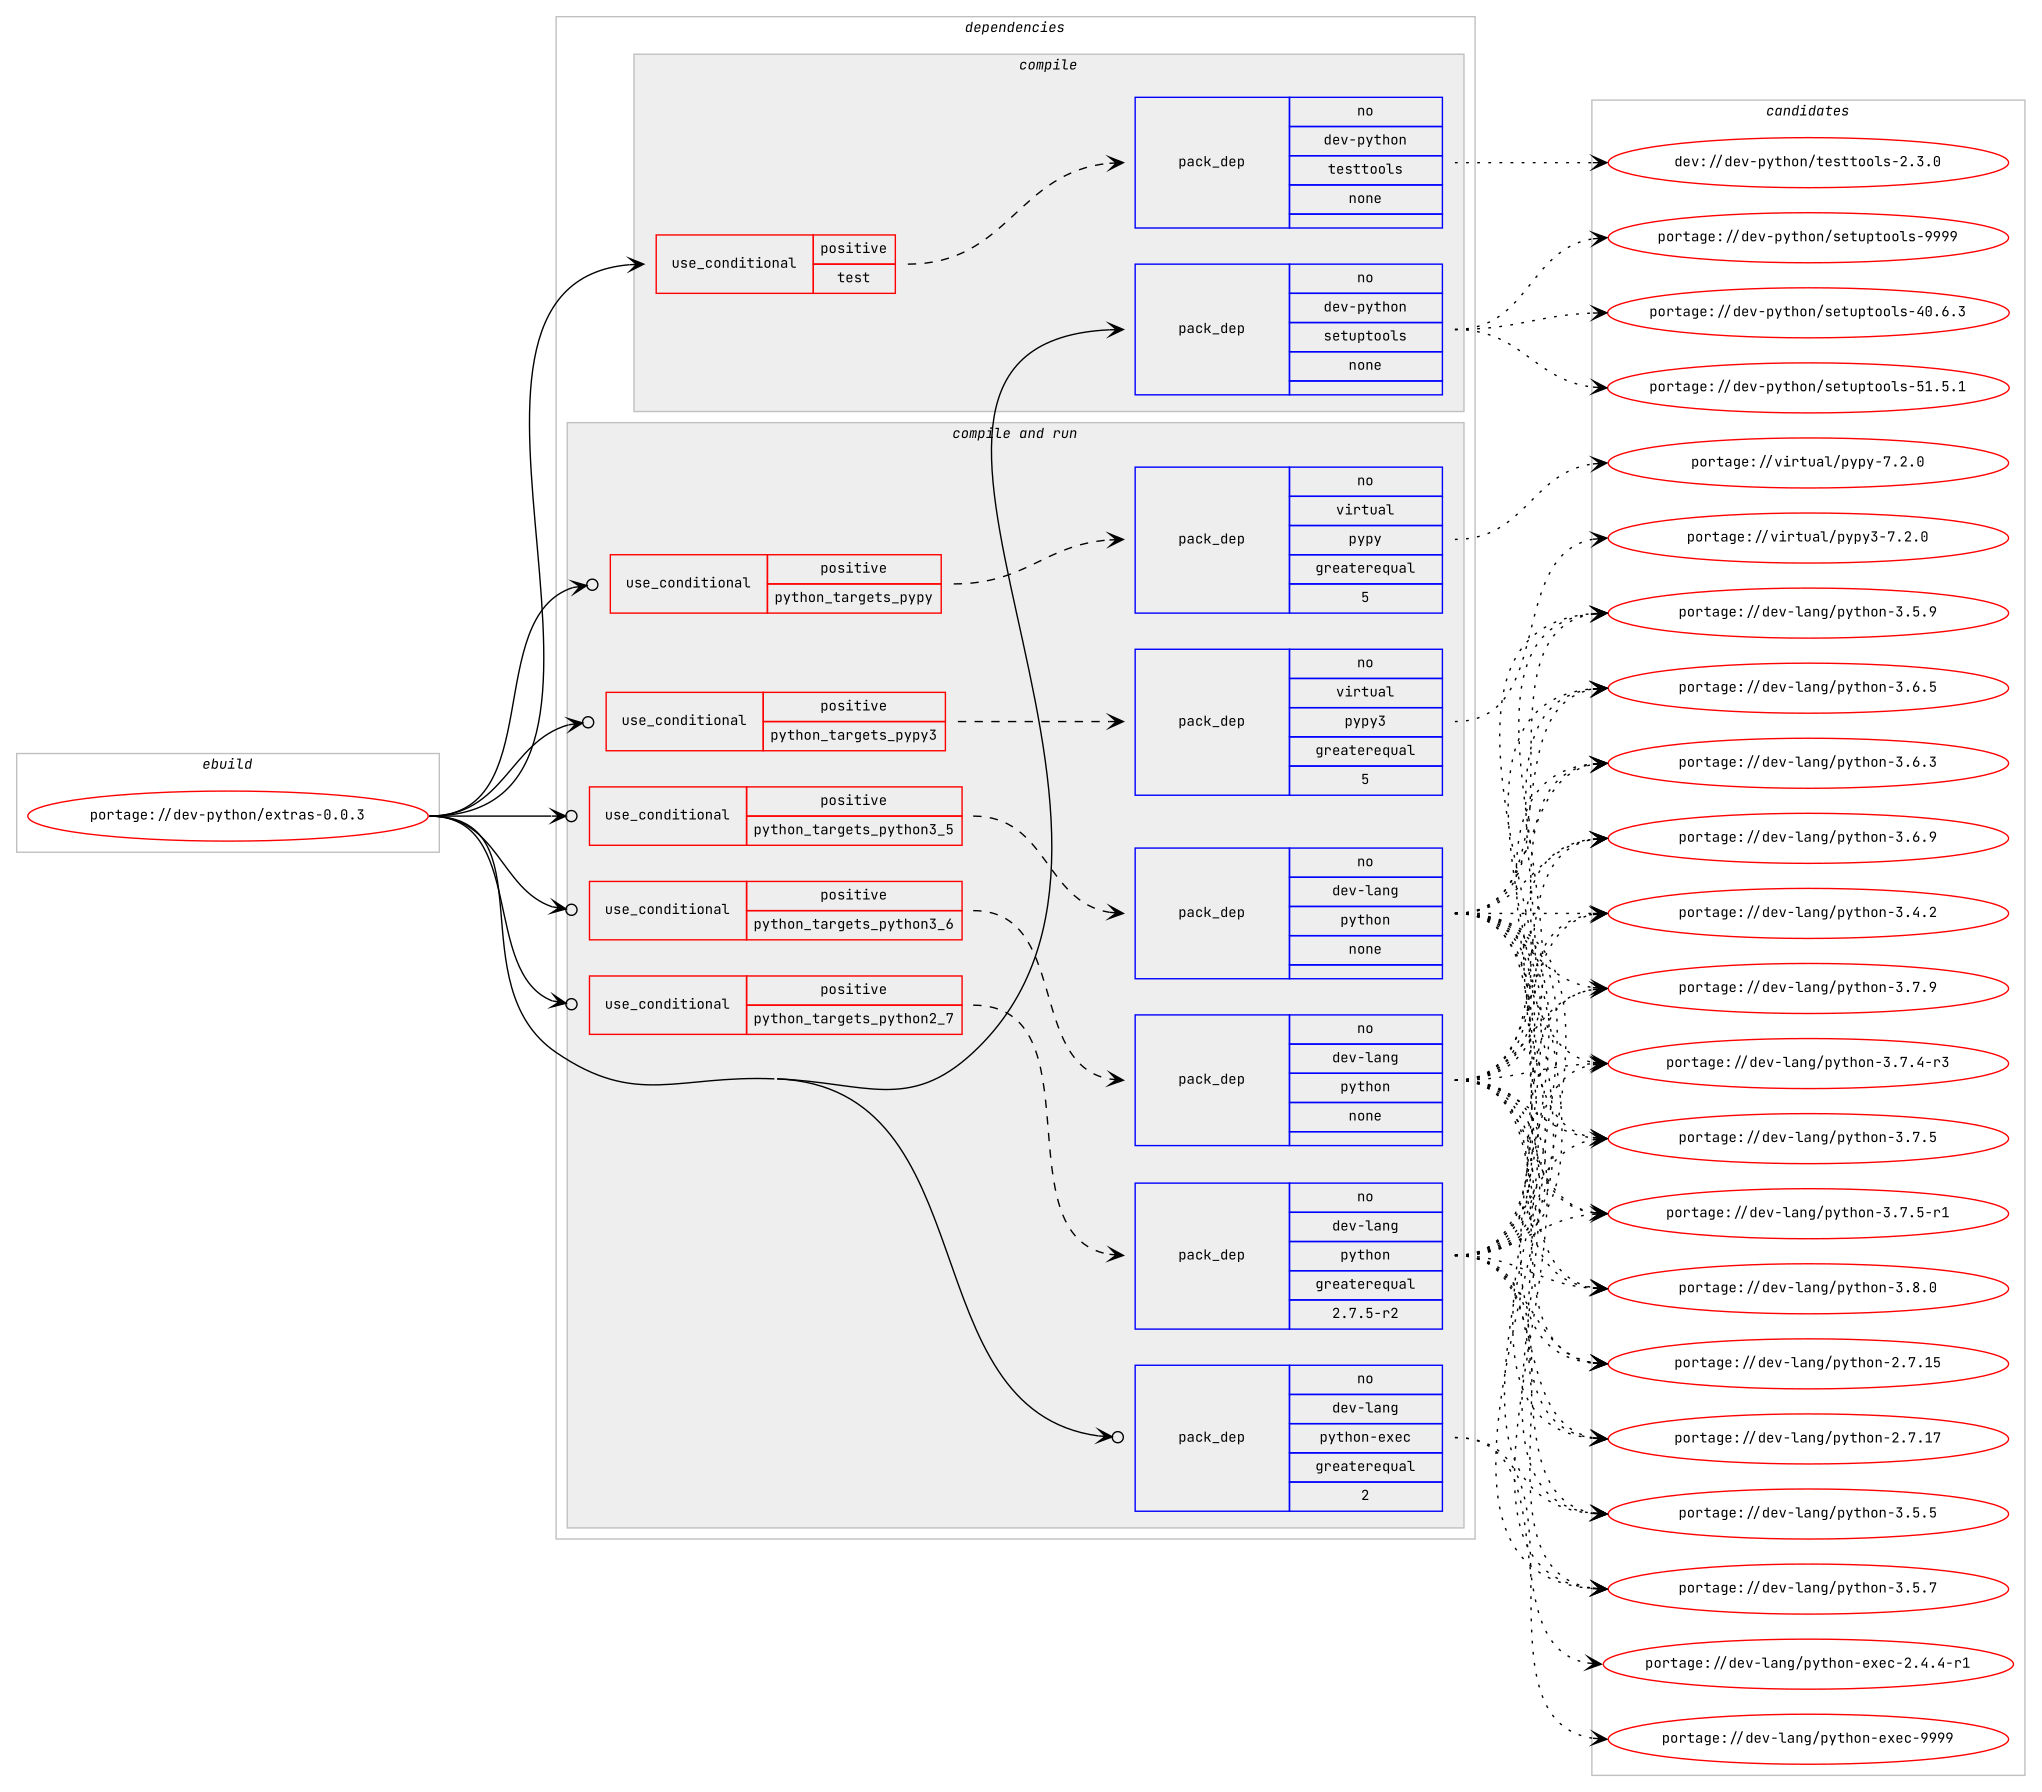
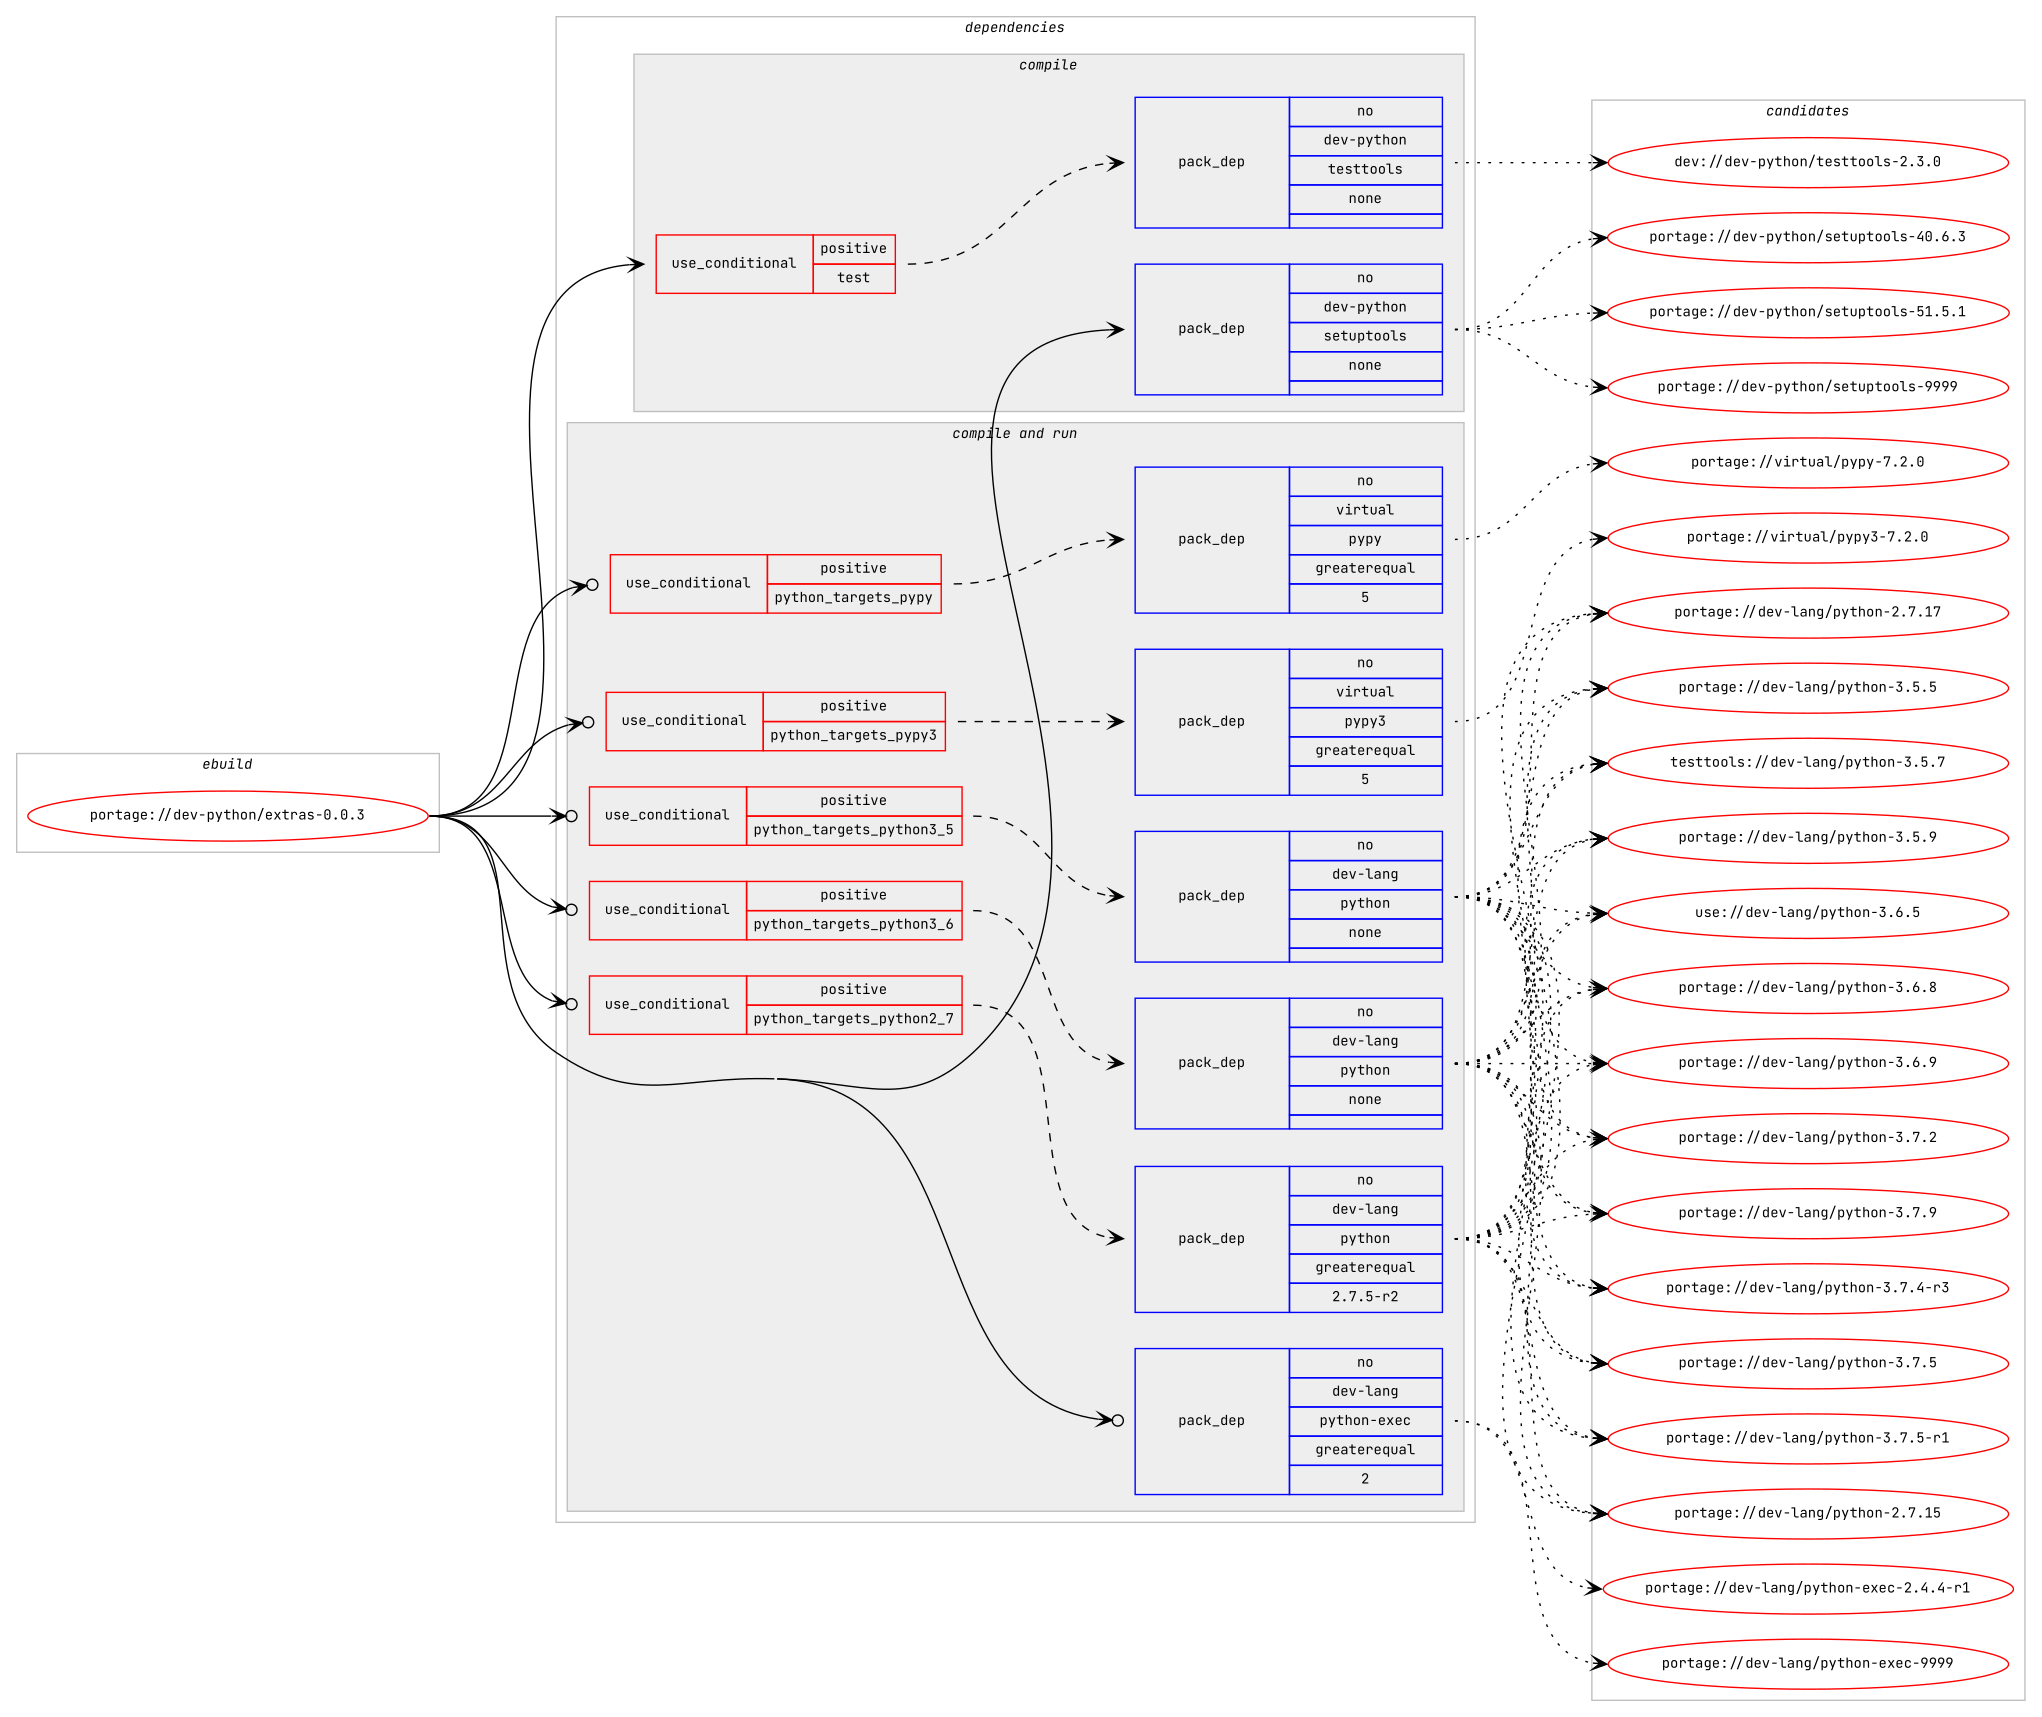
(1808, 688) -> (1808, 913)
(1808, 763) -> (1808, 988)
(1808, 913) -> (1808, 1139)
(1808, 1289) -> none
(1808, 1589) -> (1808, 763)
